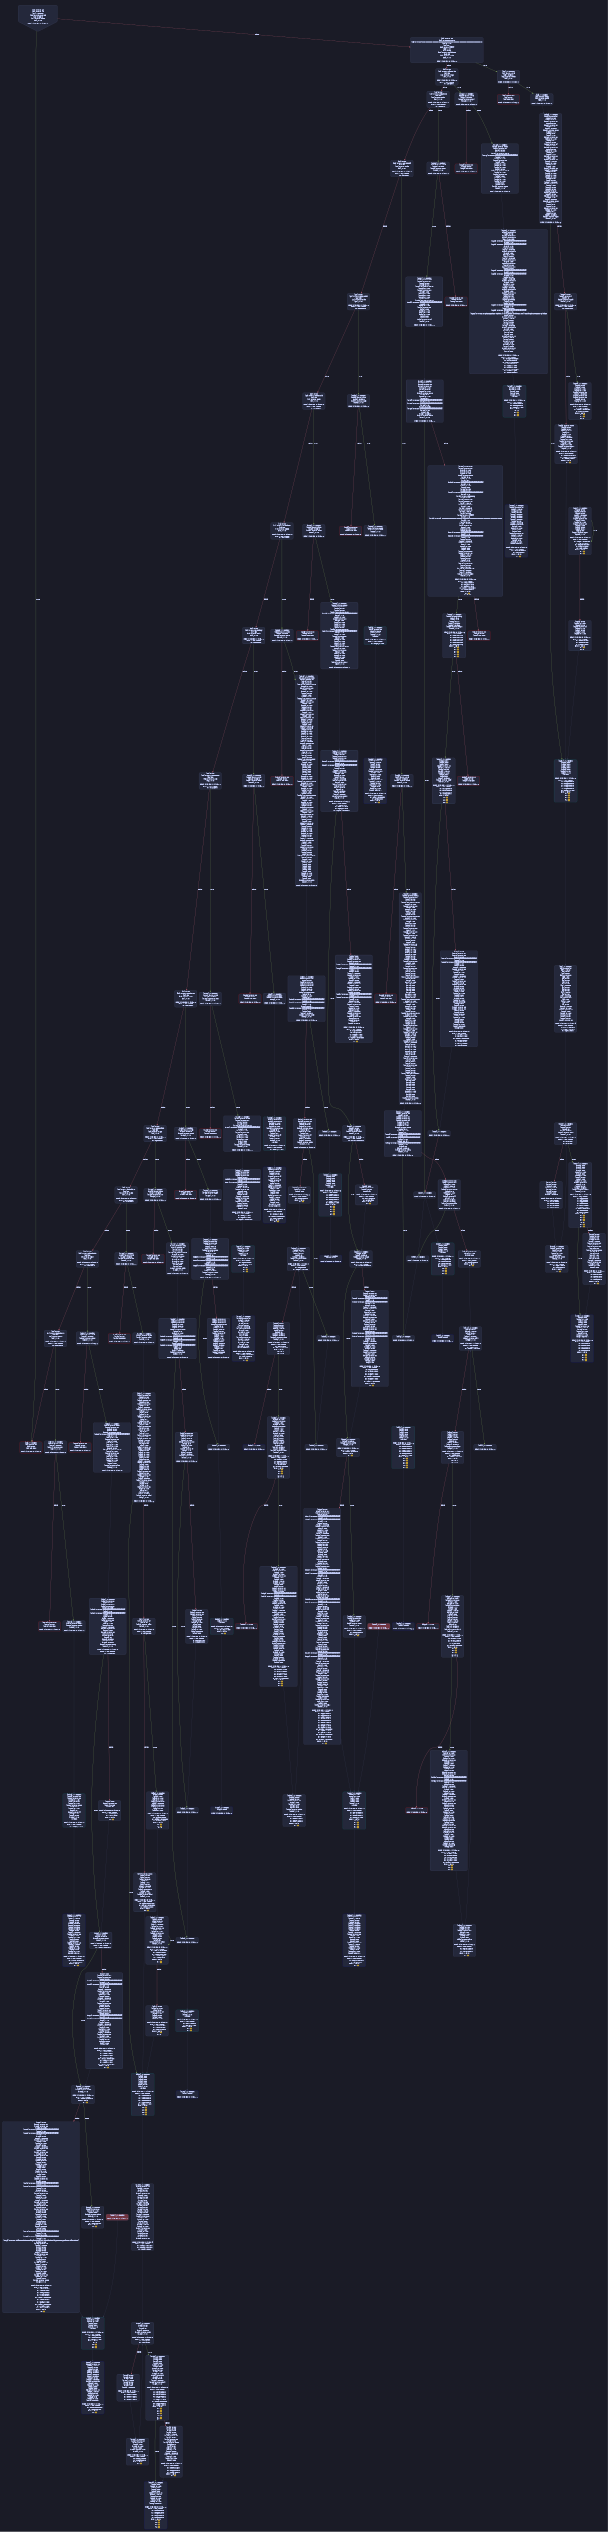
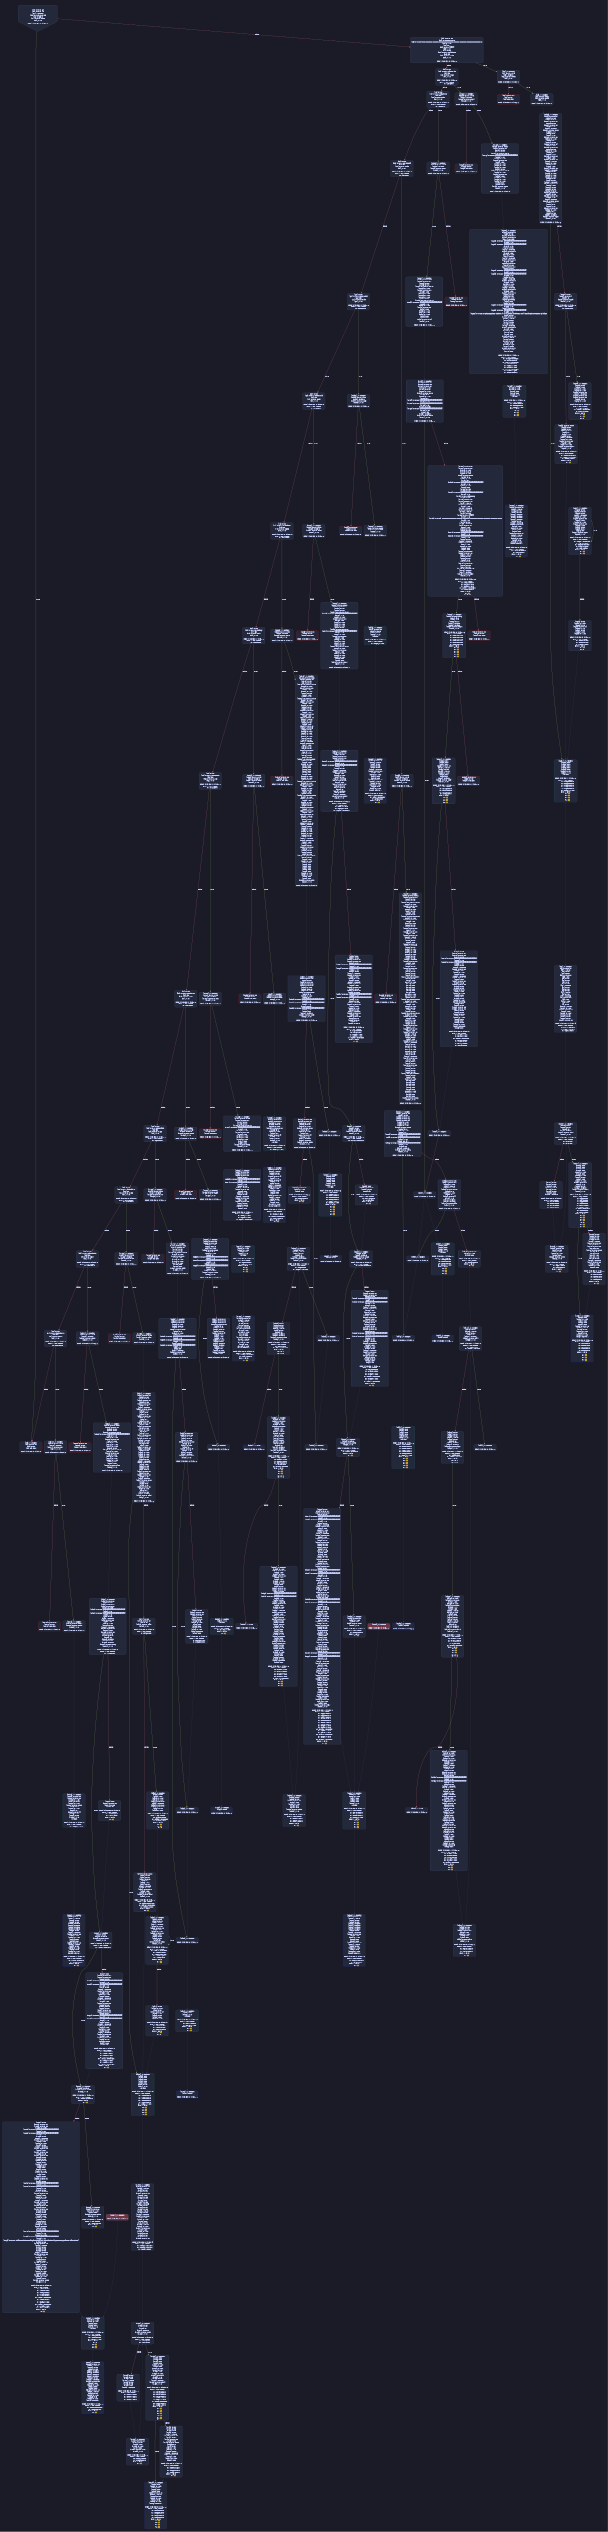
(428, 1626) -> none
